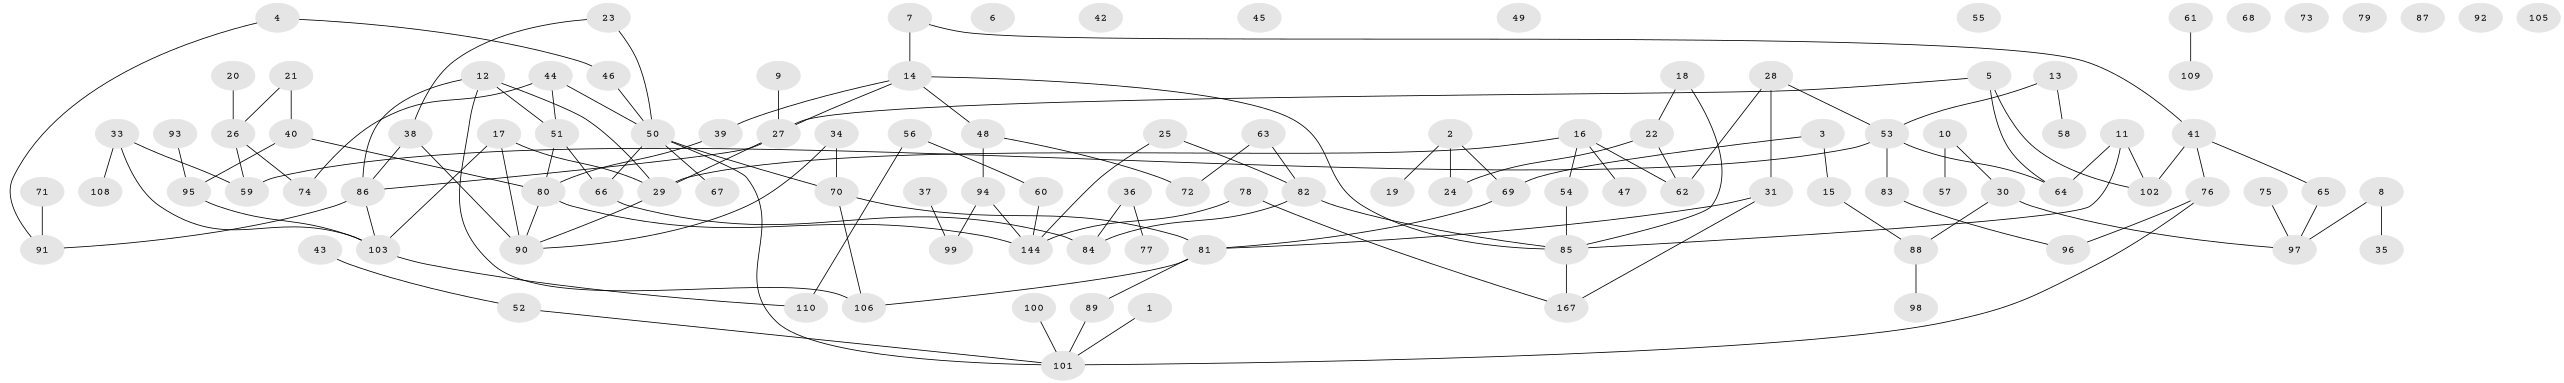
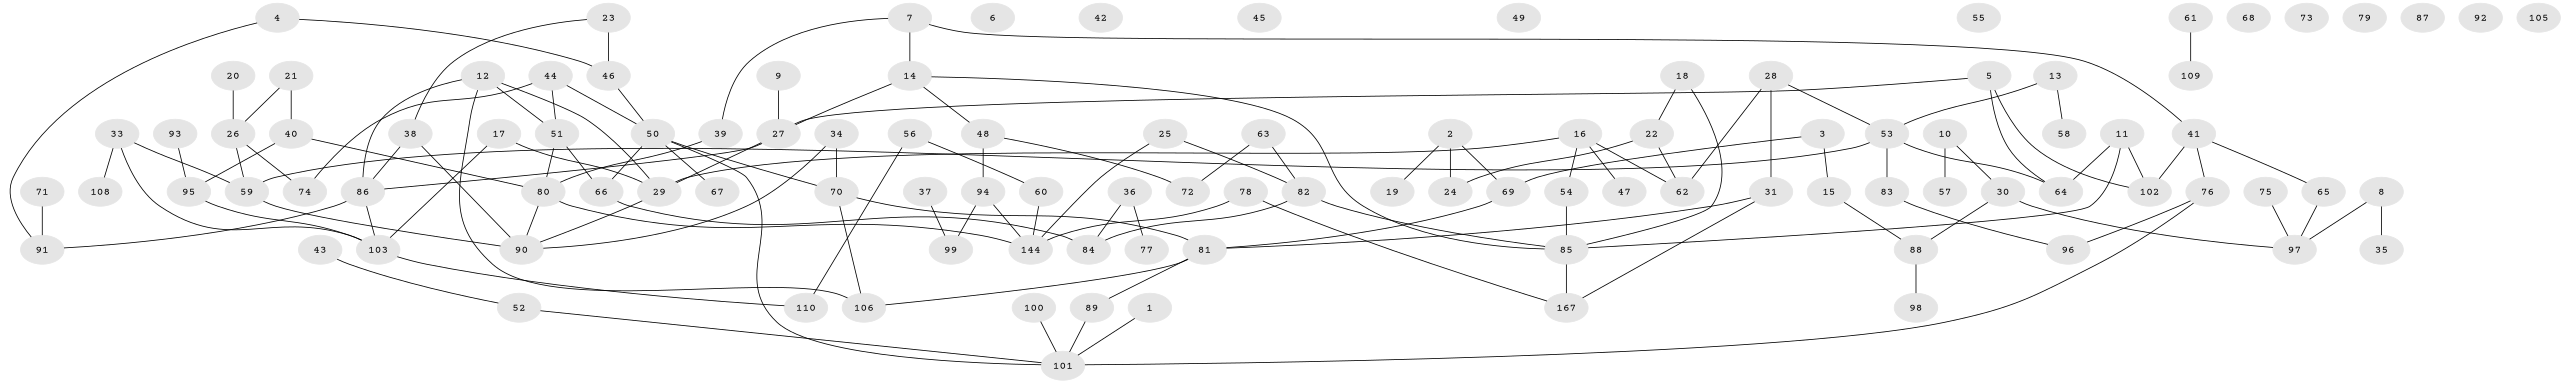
(642, 73) -> (609, 47)
(812, 99) -> (784, 39)
(510, 192) -> (381, 228)
